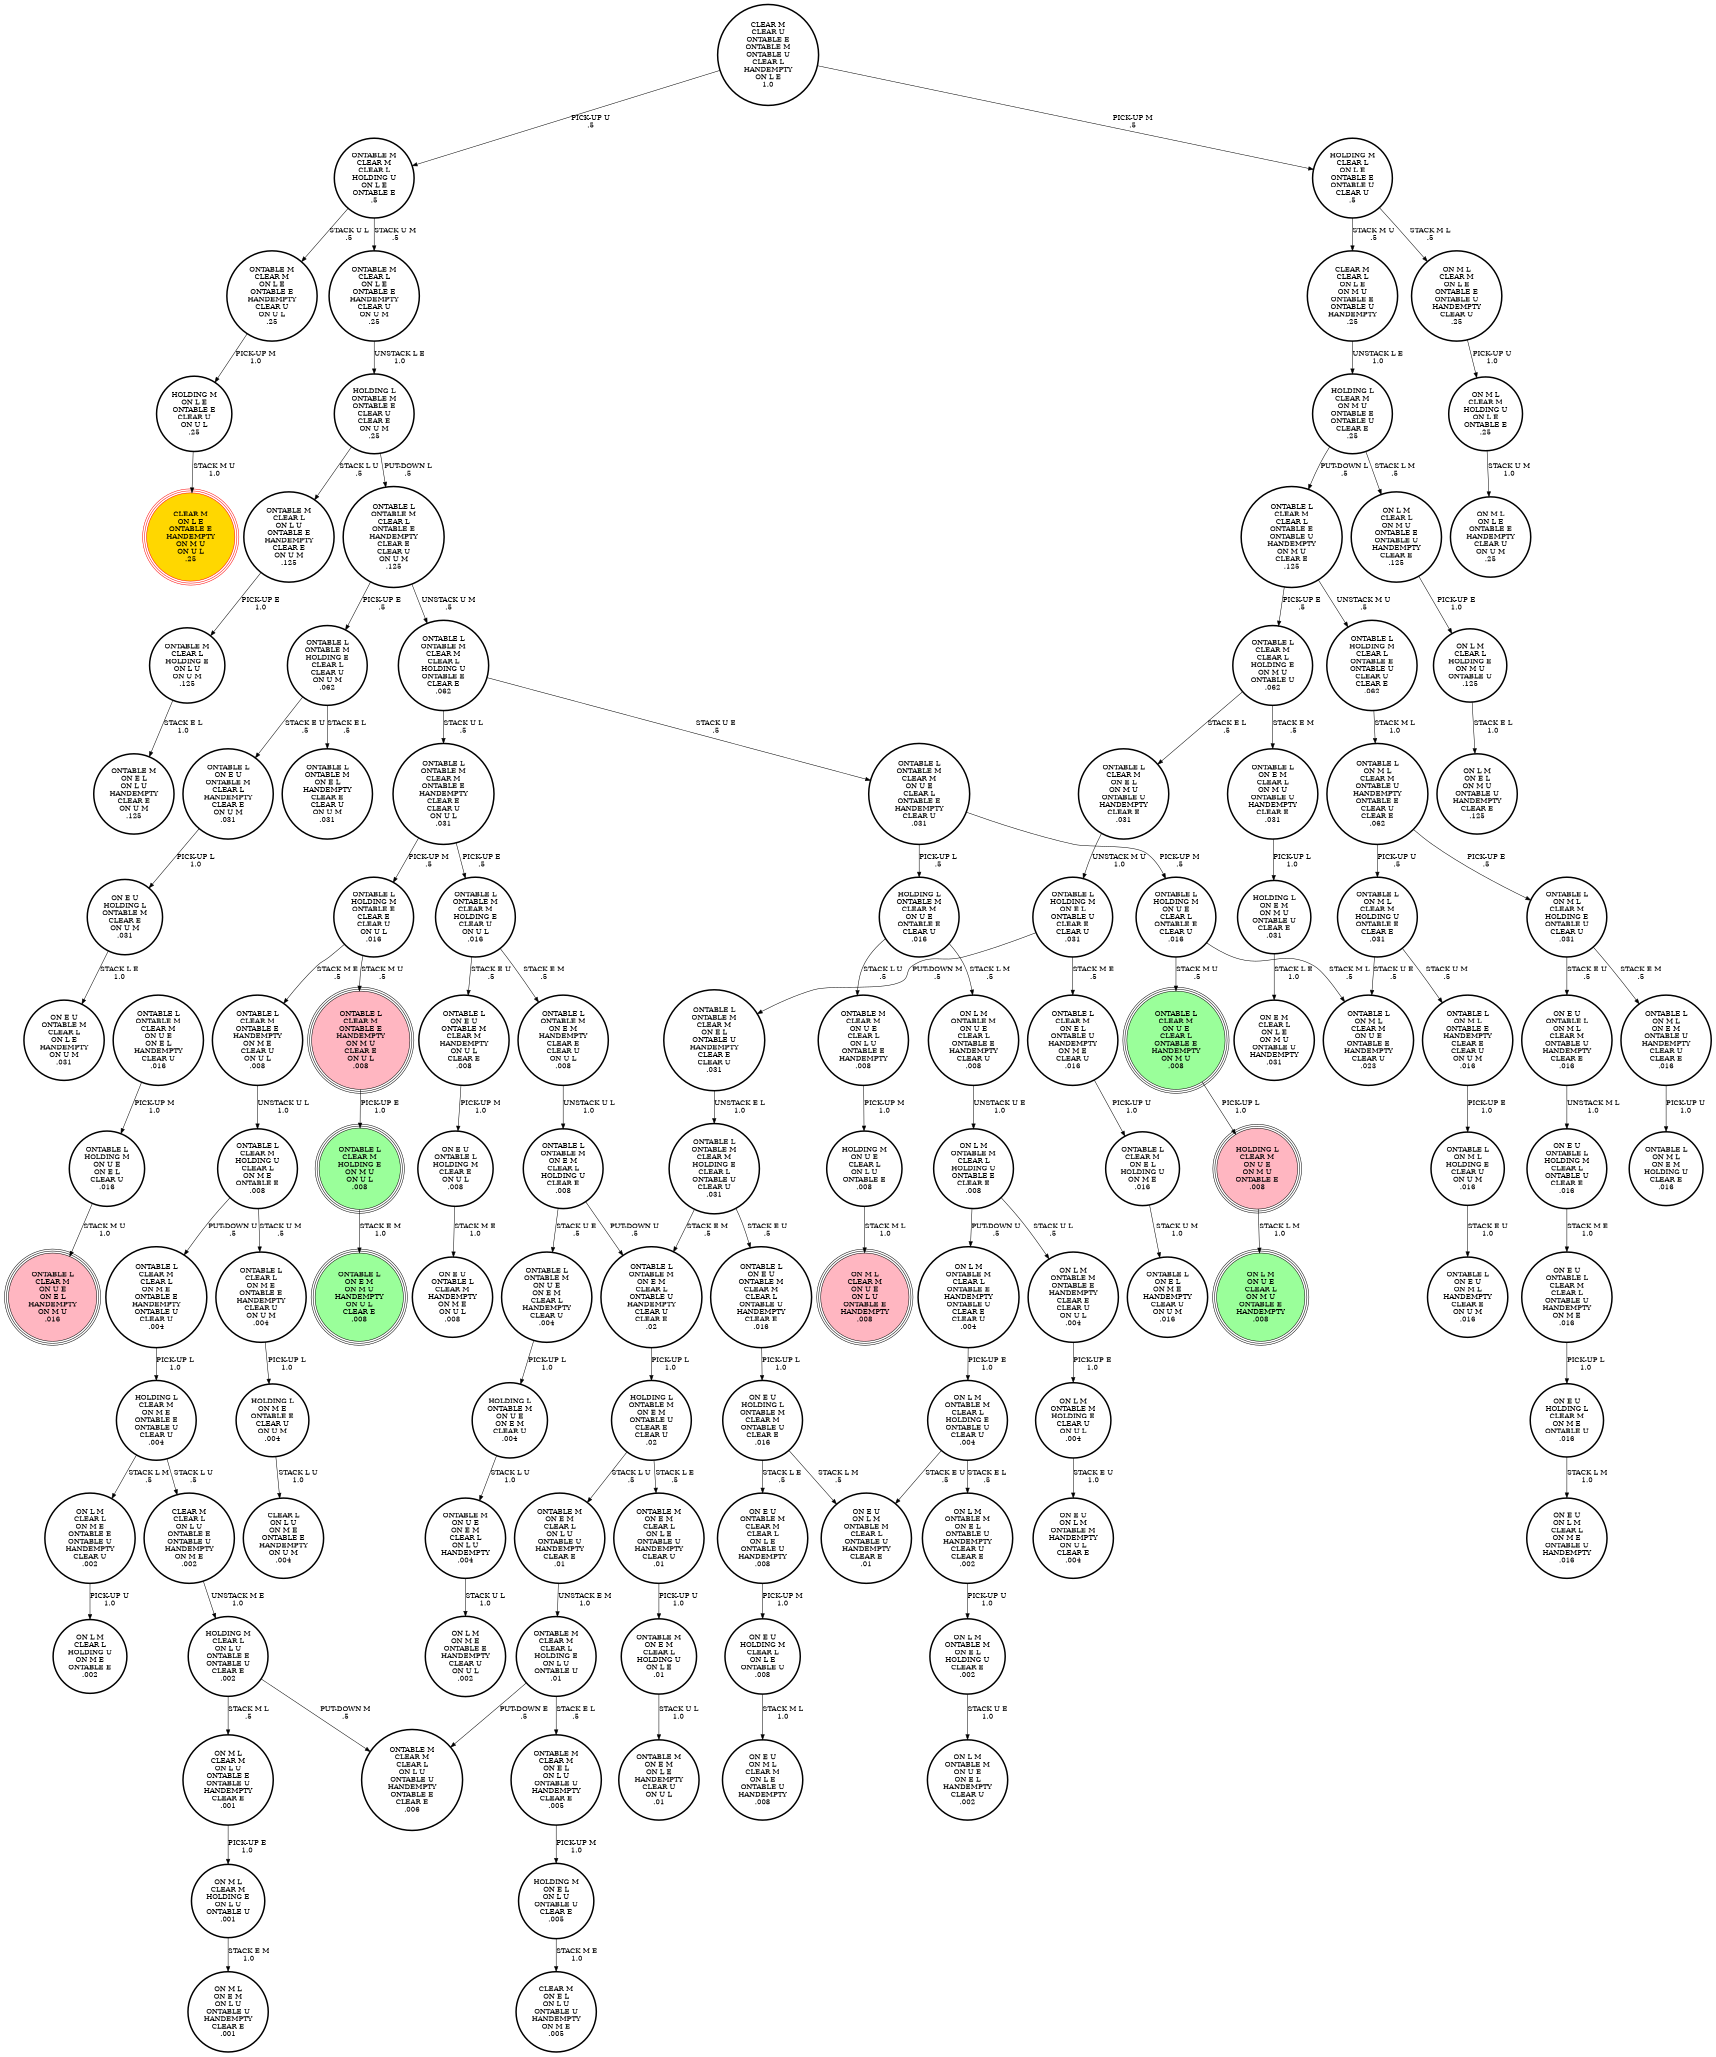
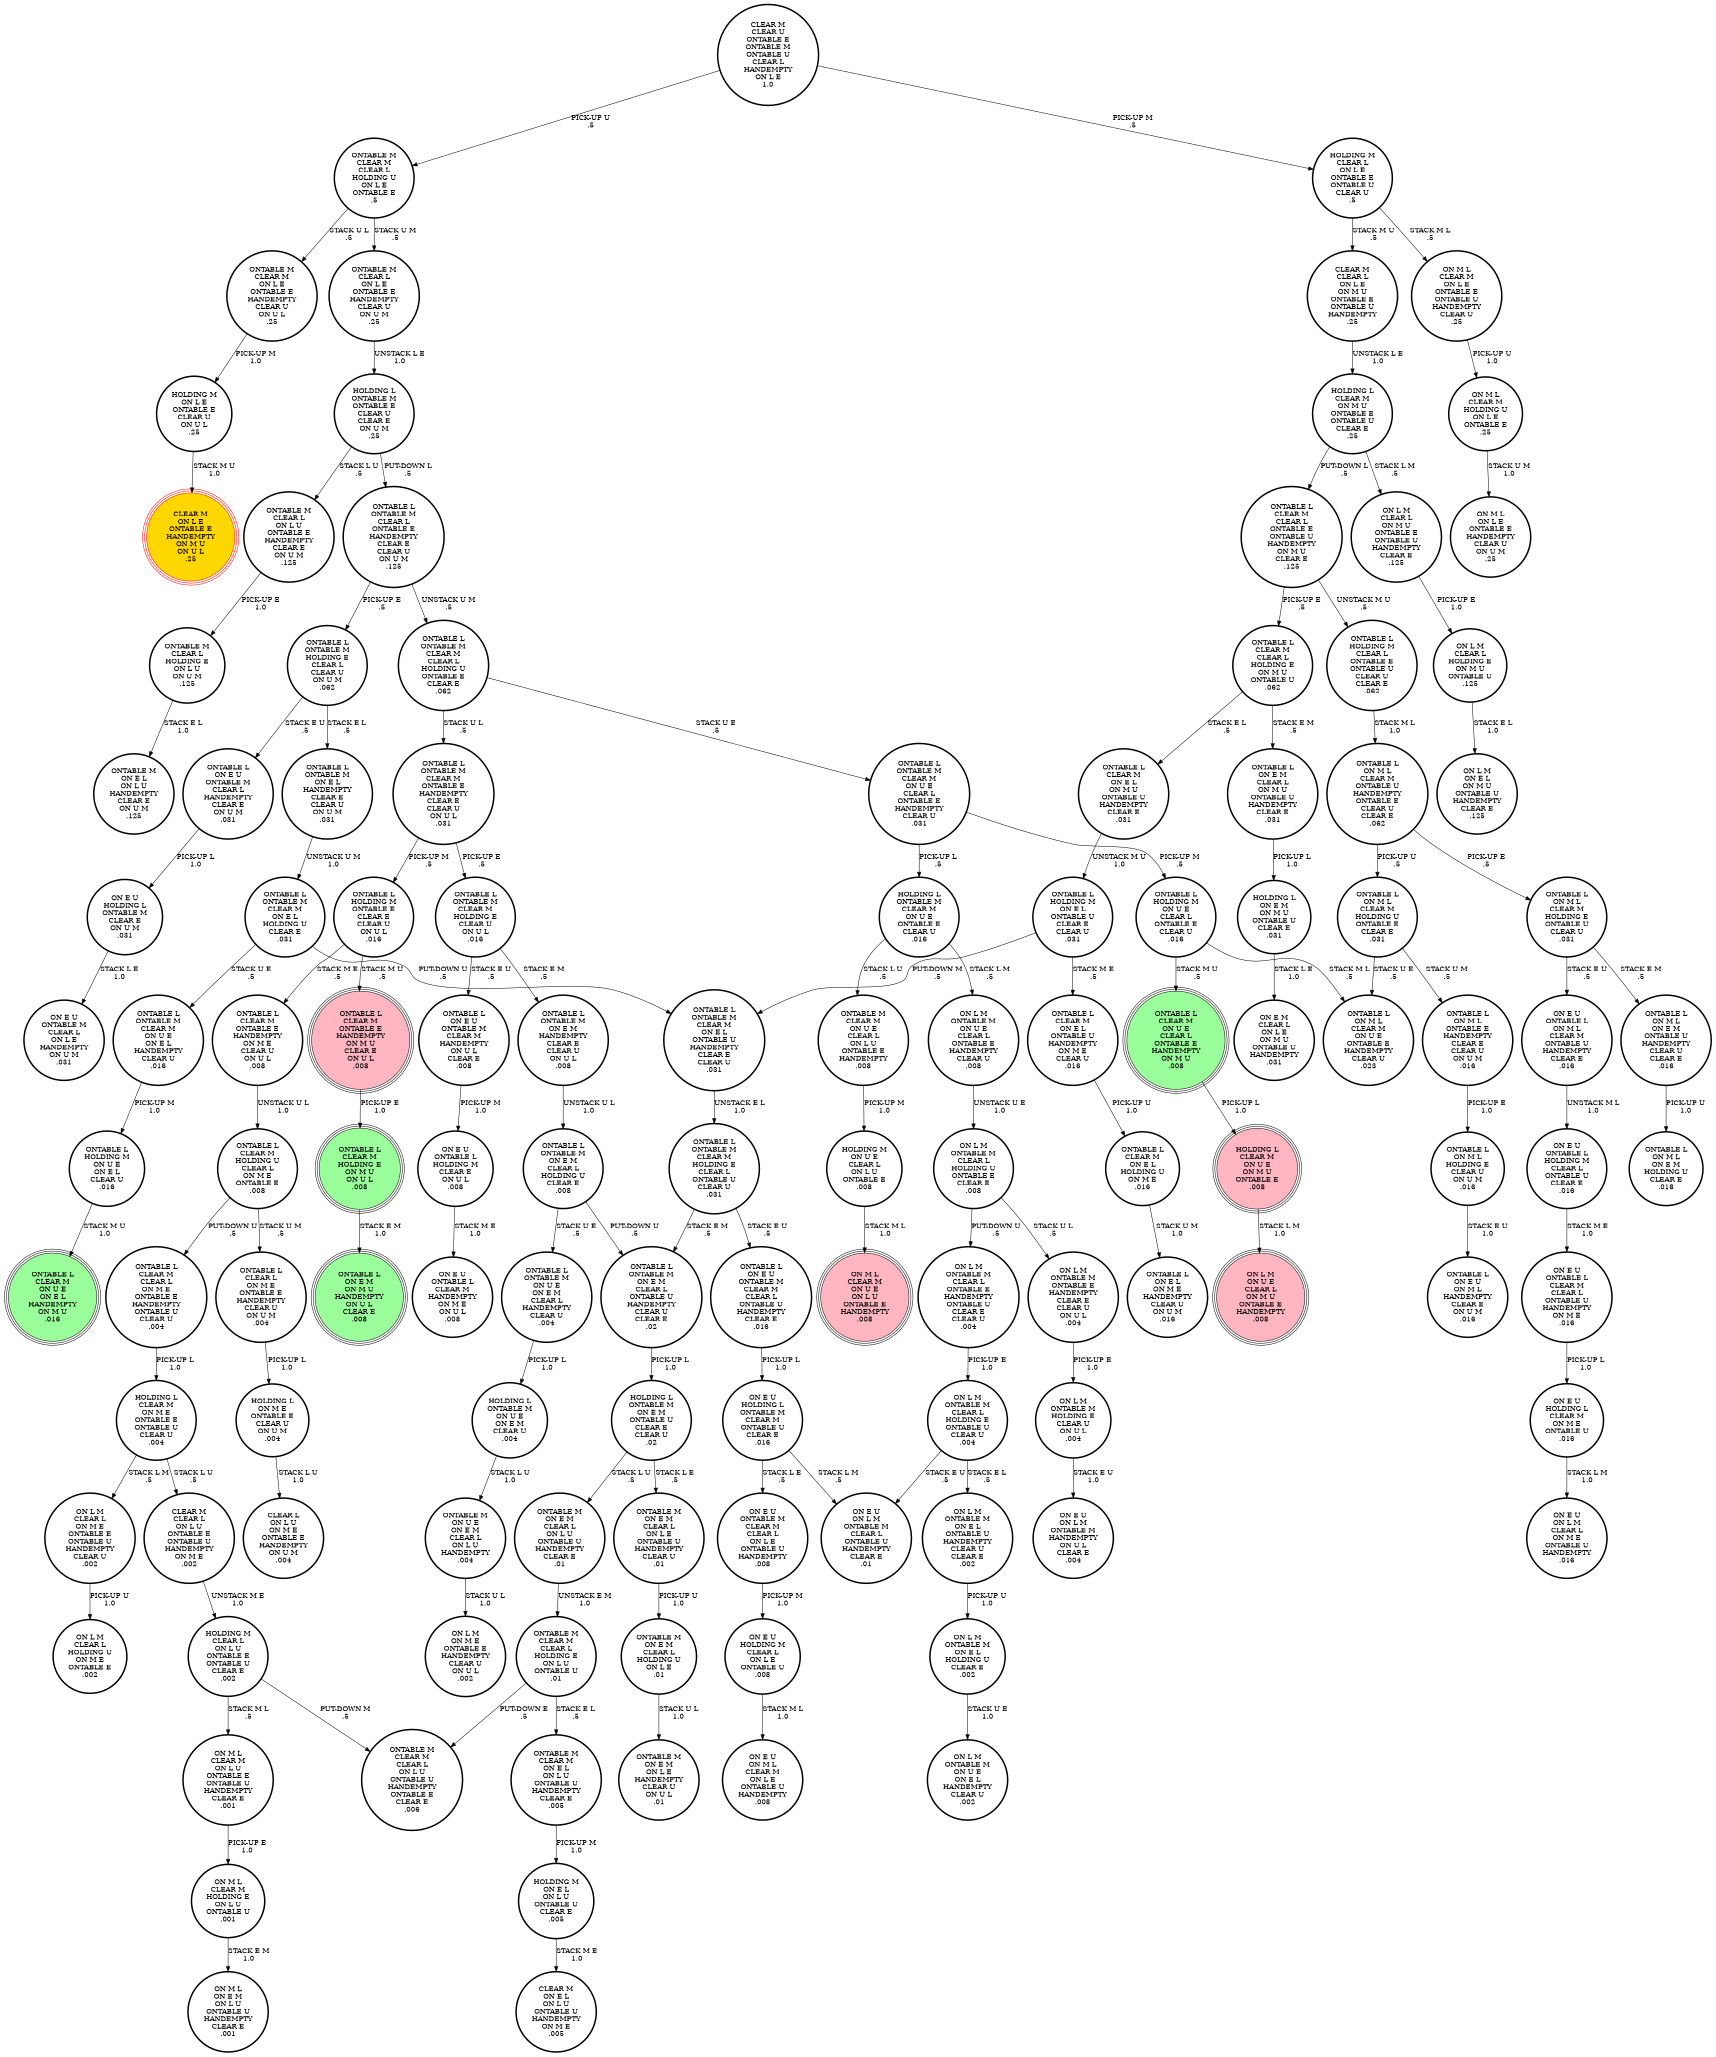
none -> (285, 917)
(53, 1297) -> (53, 1297)
(1261, 1297) -> (1261, 1297)
